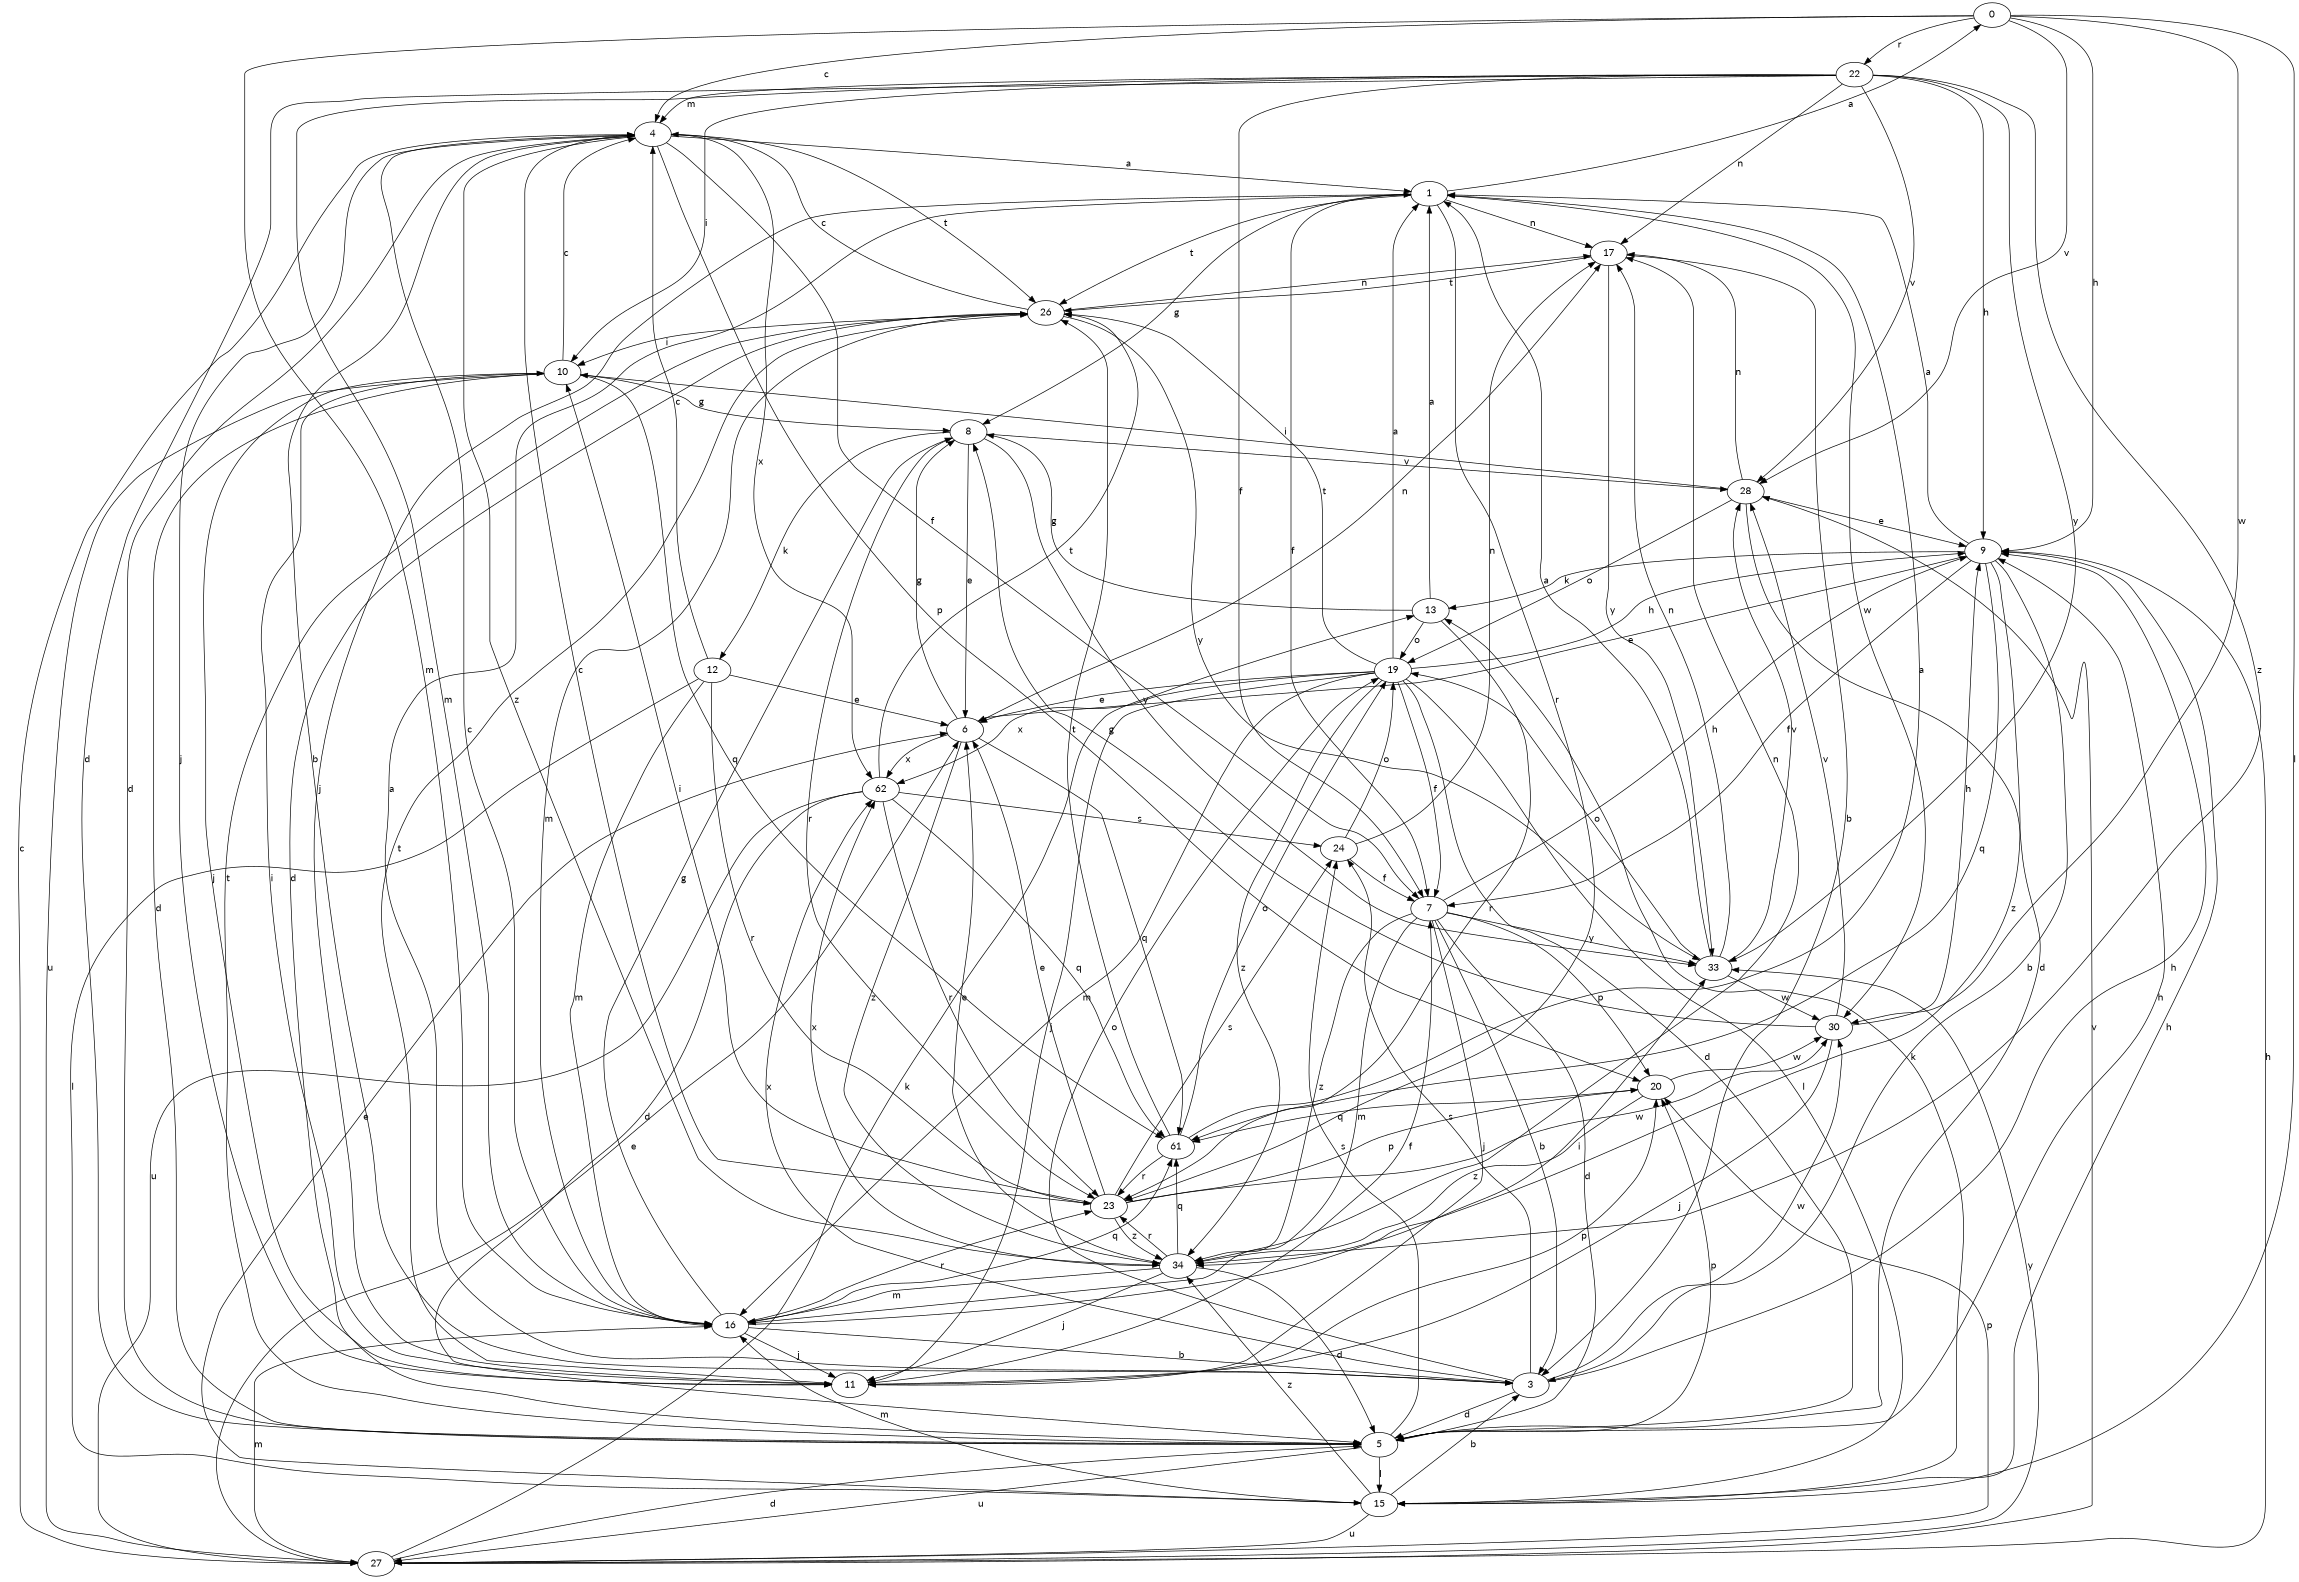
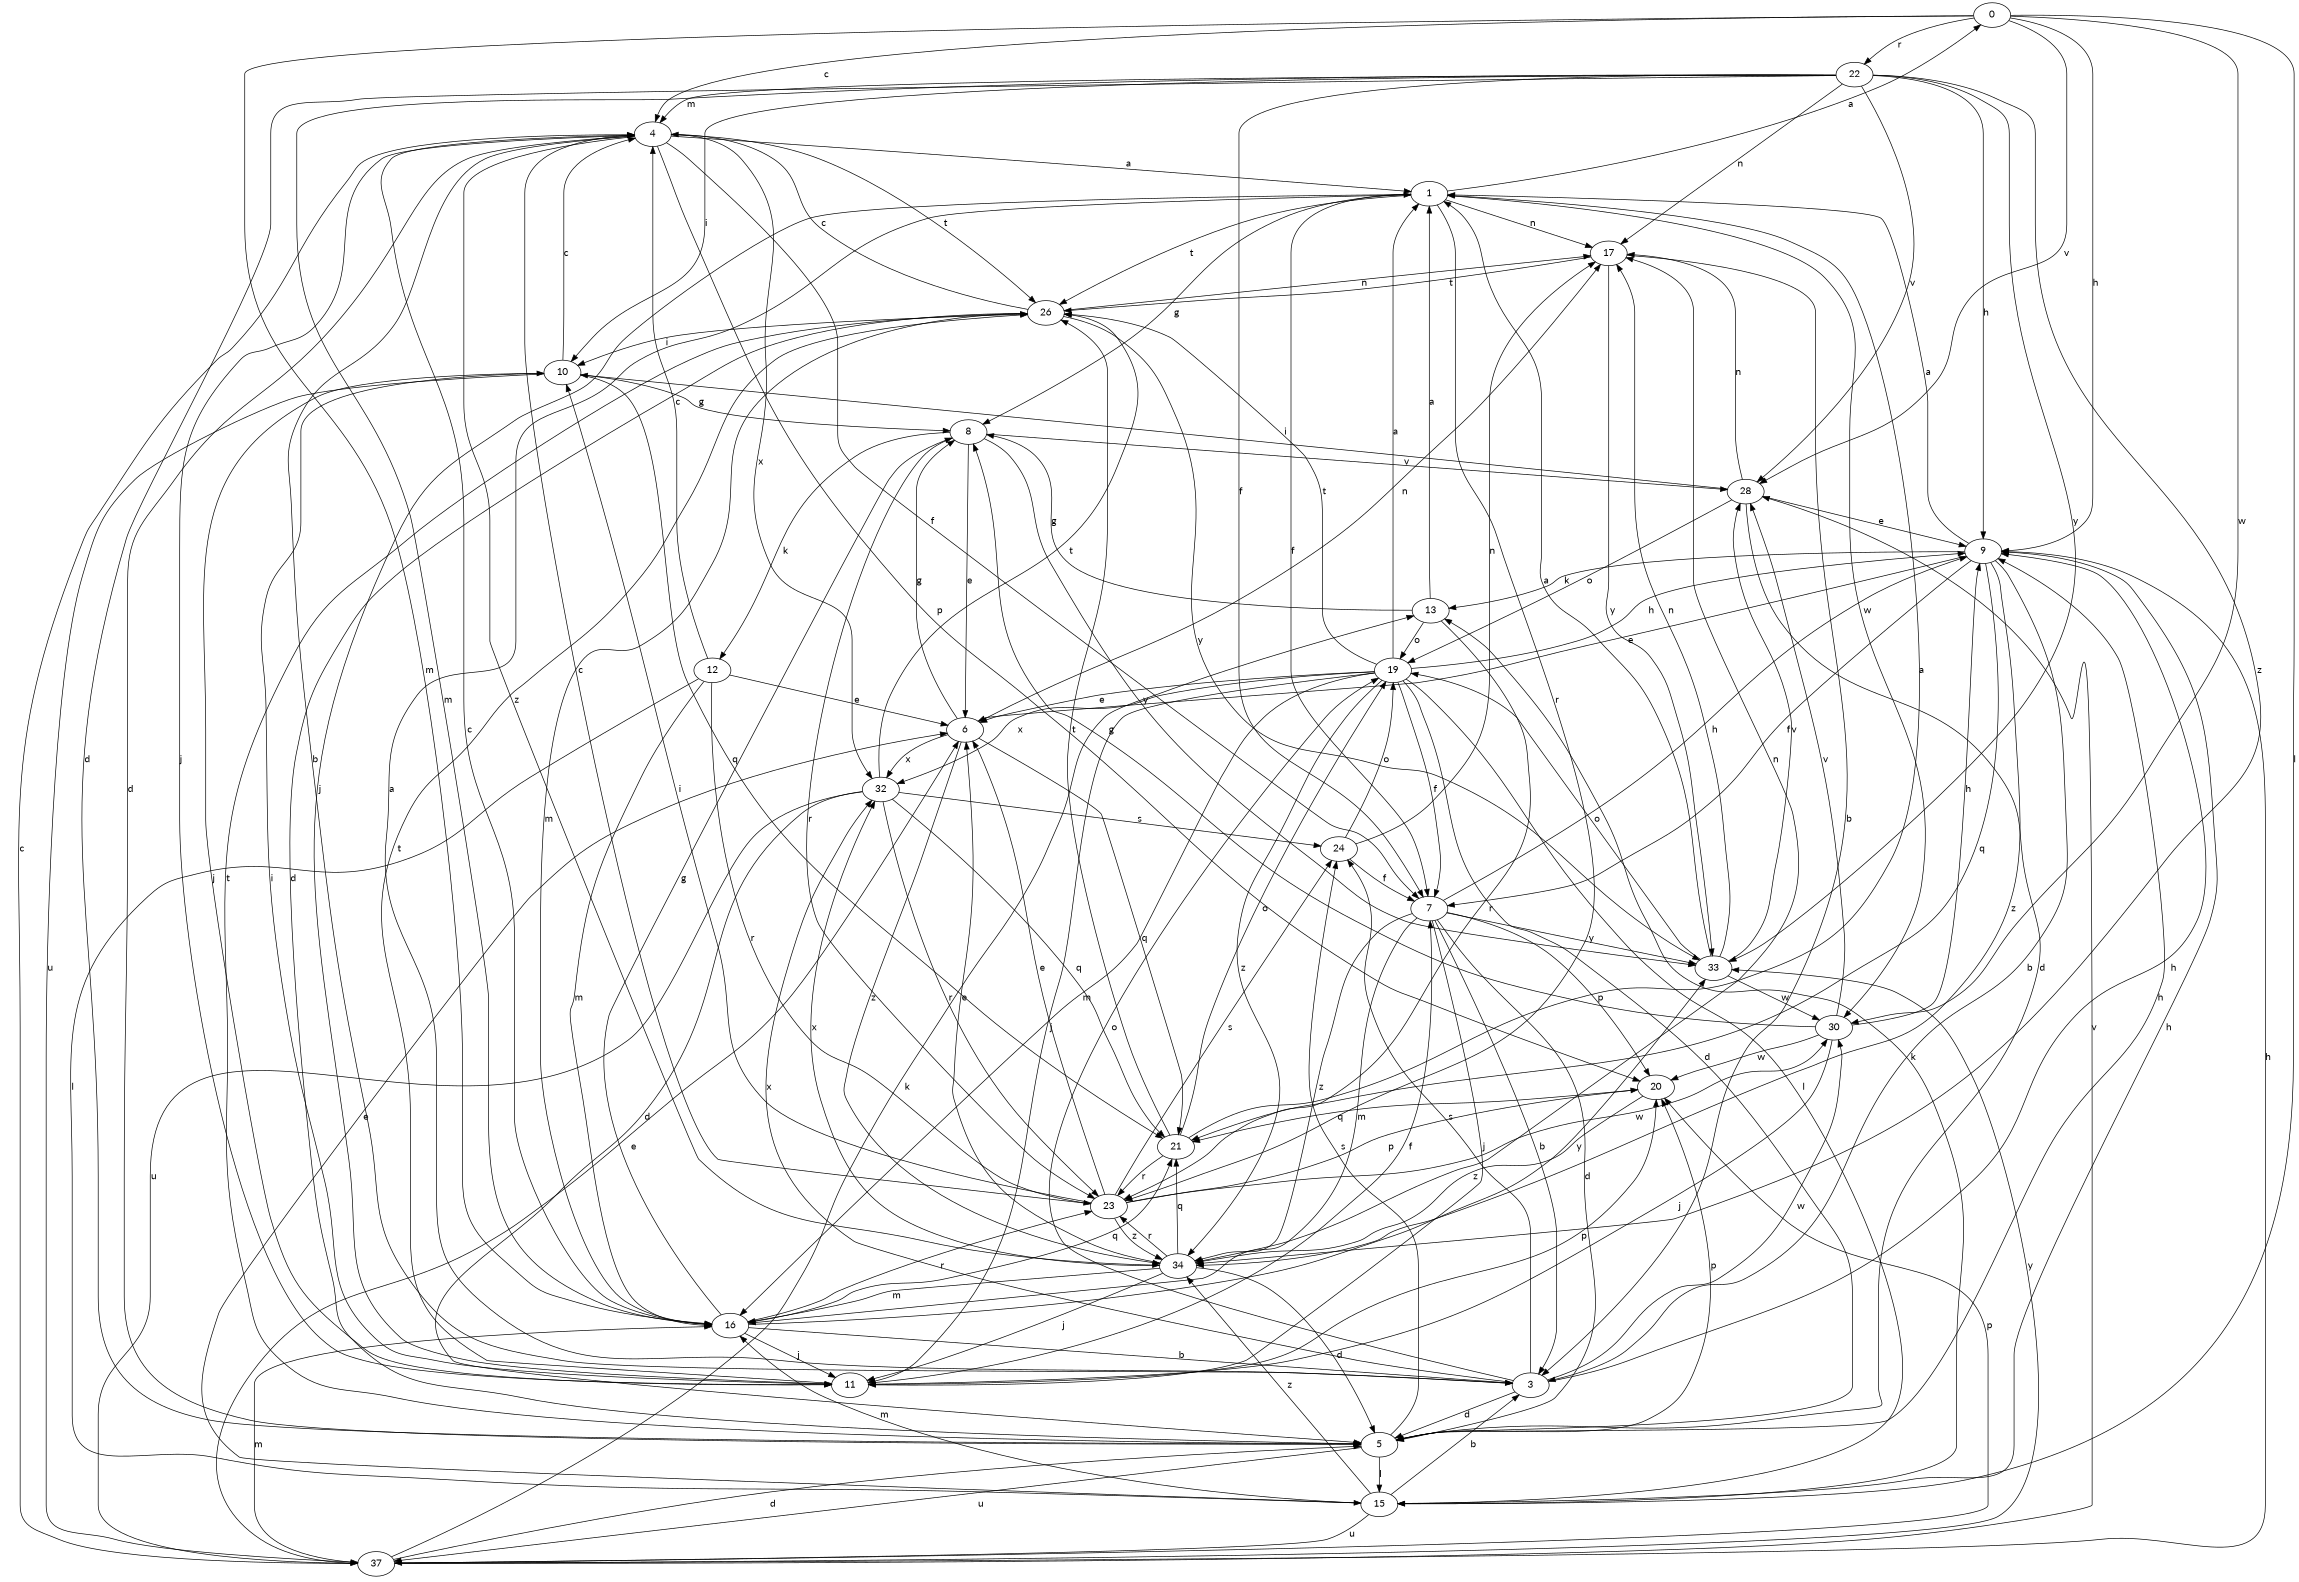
(881, 789) -> (881, 789)
(1745, 1068) -> (1748, 1055)
(1176, 1147) -> (1176, 1147)
(1579, 1147) -> (1579, 1147)
(178, 1323) -> none
(376, 1564) -> (376, 1564)
